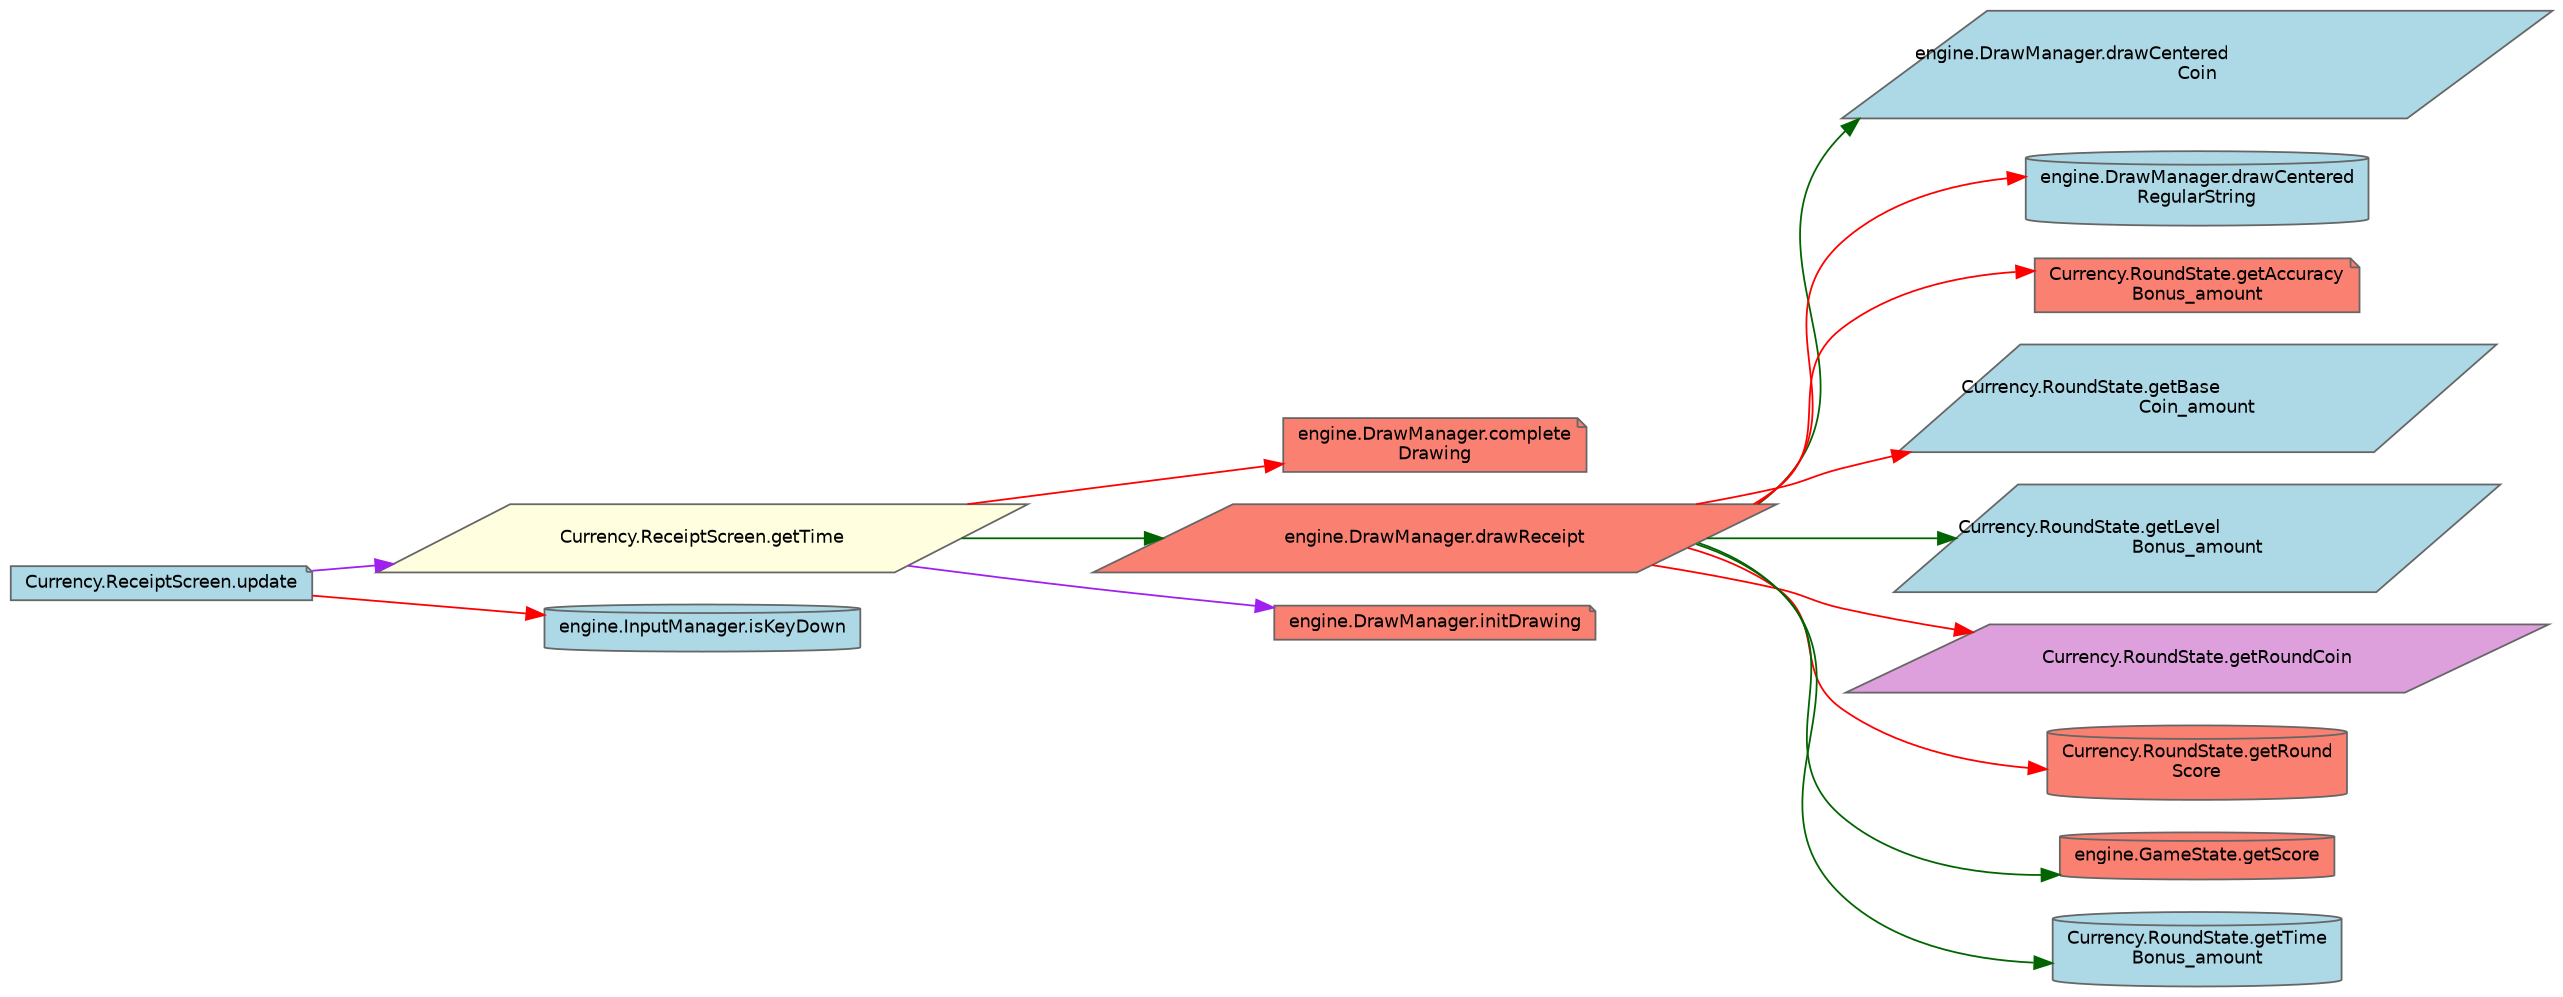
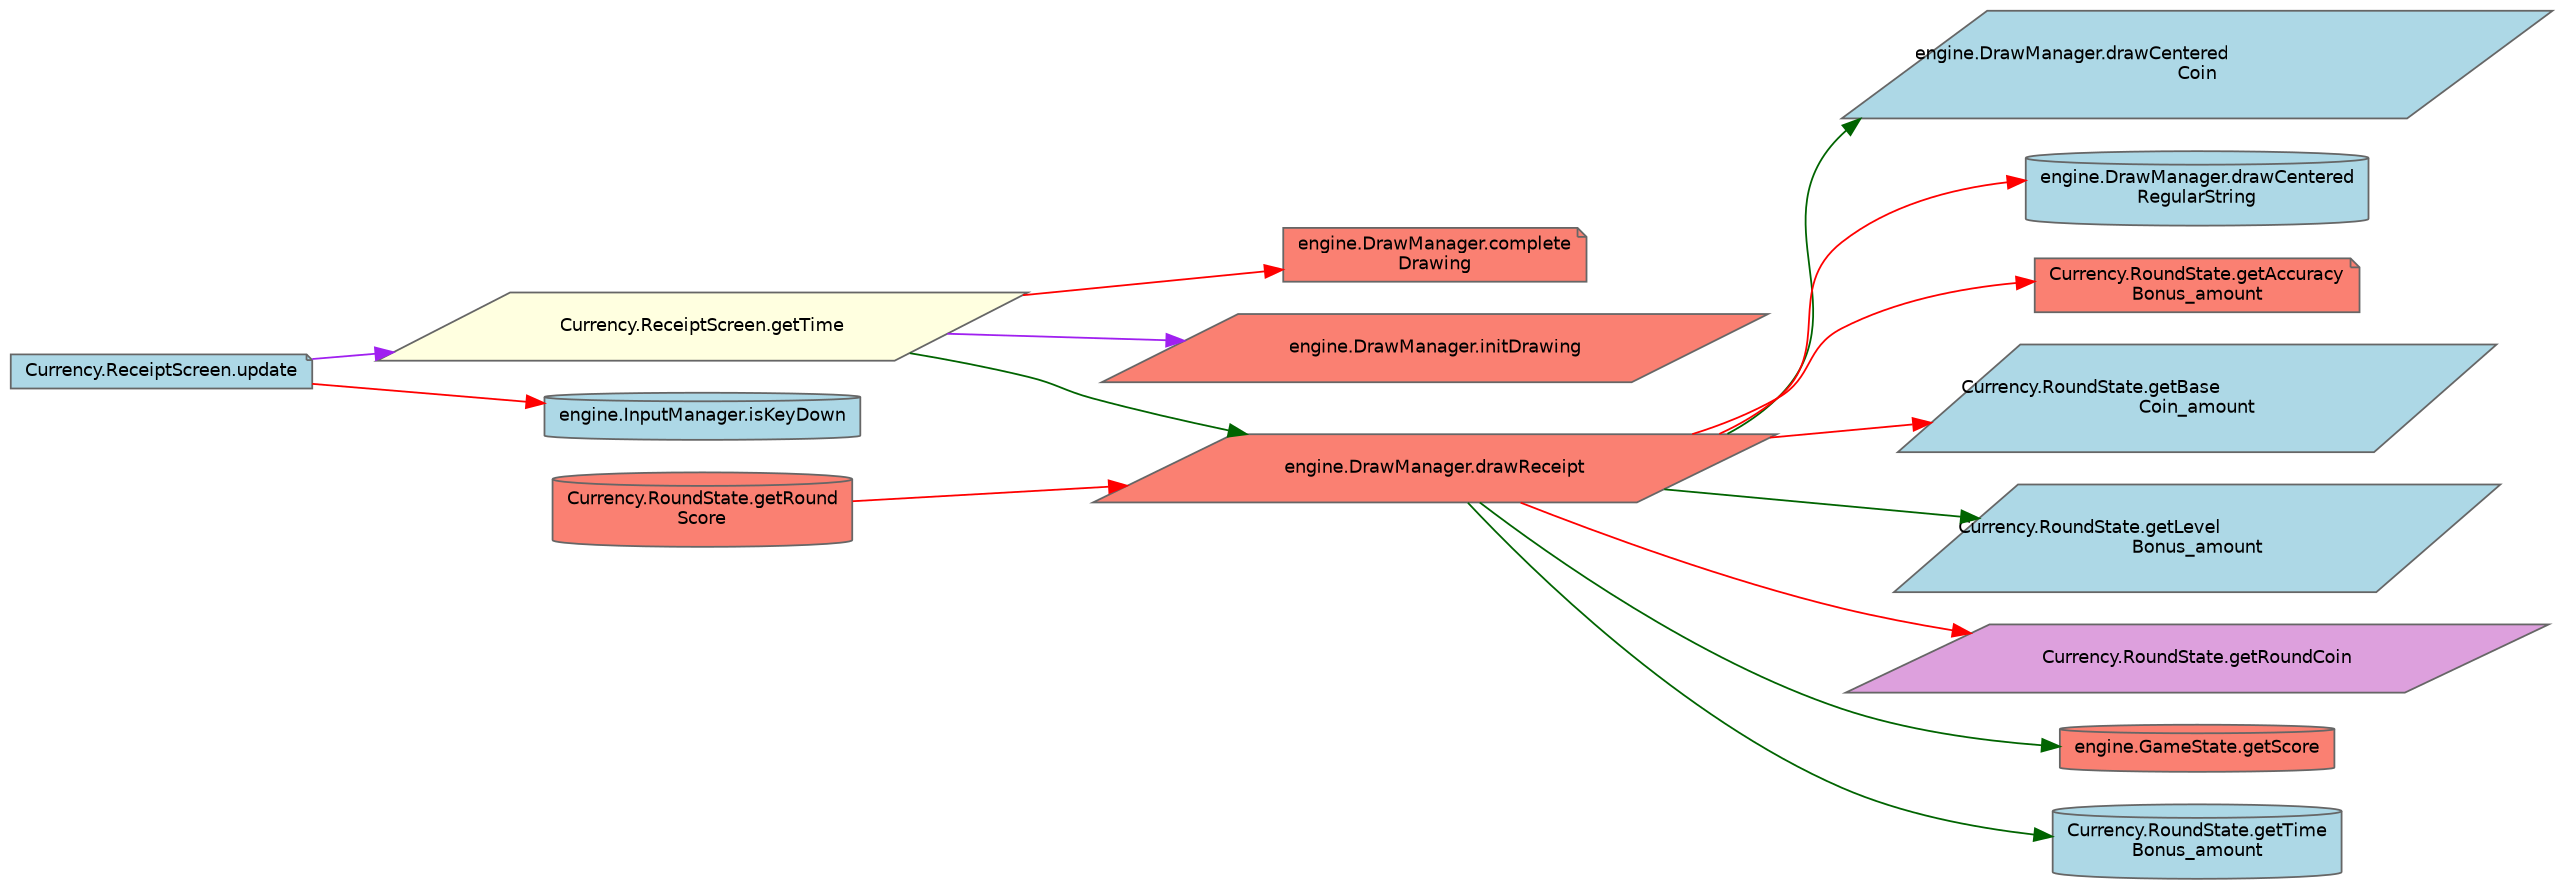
(1435, 623) -> (1435, 348)
(1827, 695) -> (981, 494)
